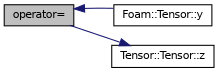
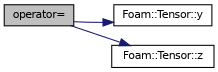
(99, 8) -> (88, 22)
(163, 56) -> (163, 56)
